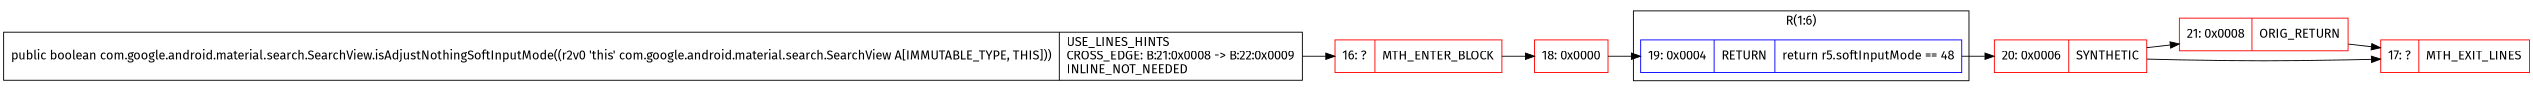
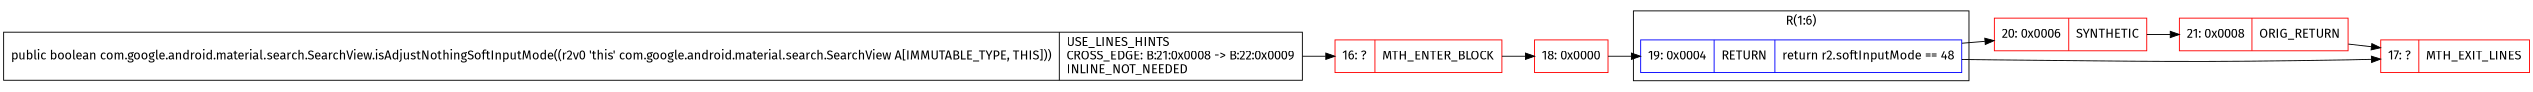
(1868, 56) -> (1868, 56)
(2259, 61) -> (2167, 61)
